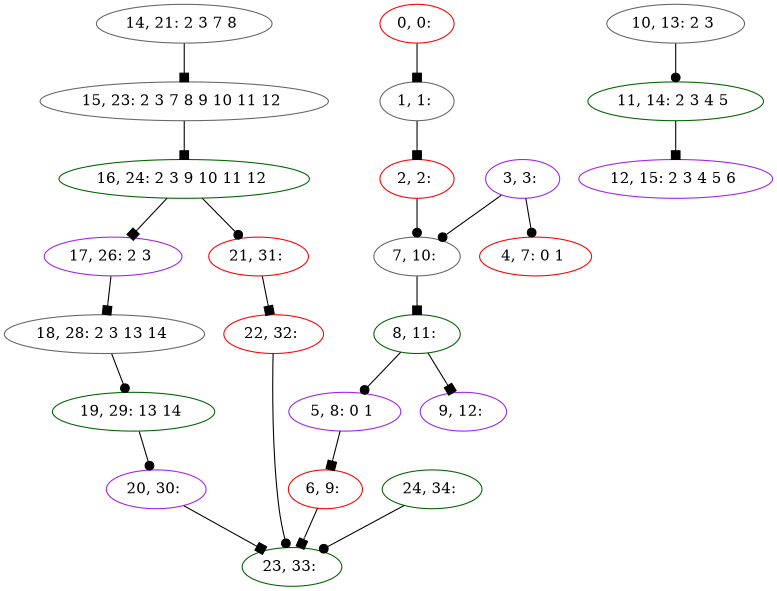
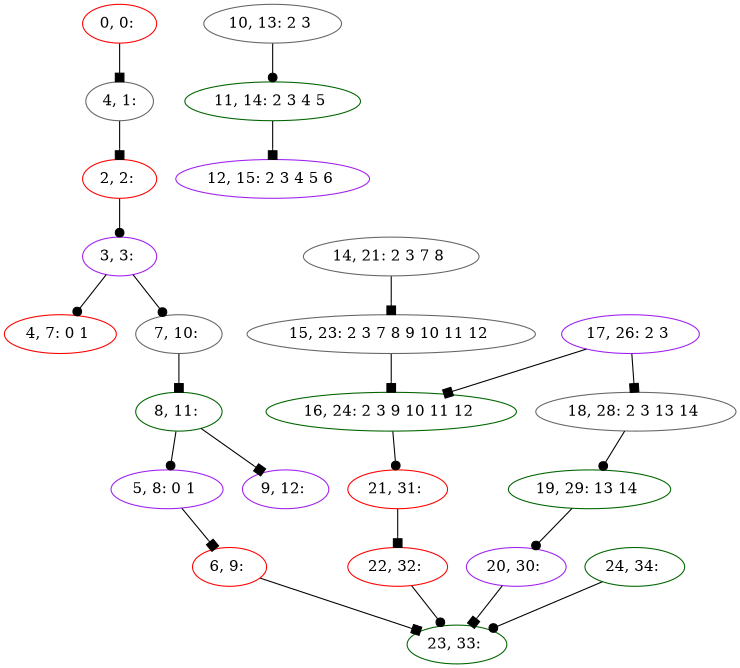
(417, 101) -> (120, 101)
(417, 213) -> (120, 213)
(152, 214) -> (520, 370)
